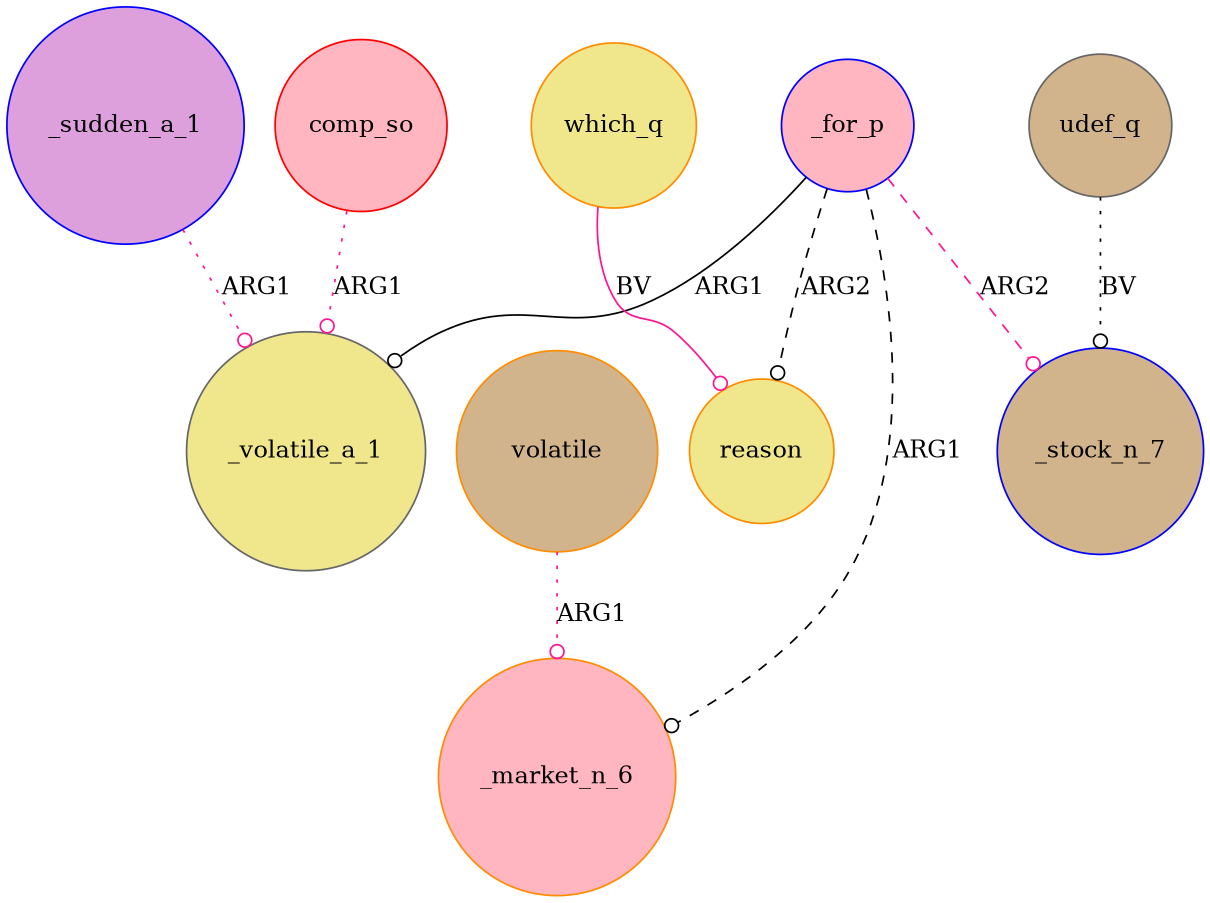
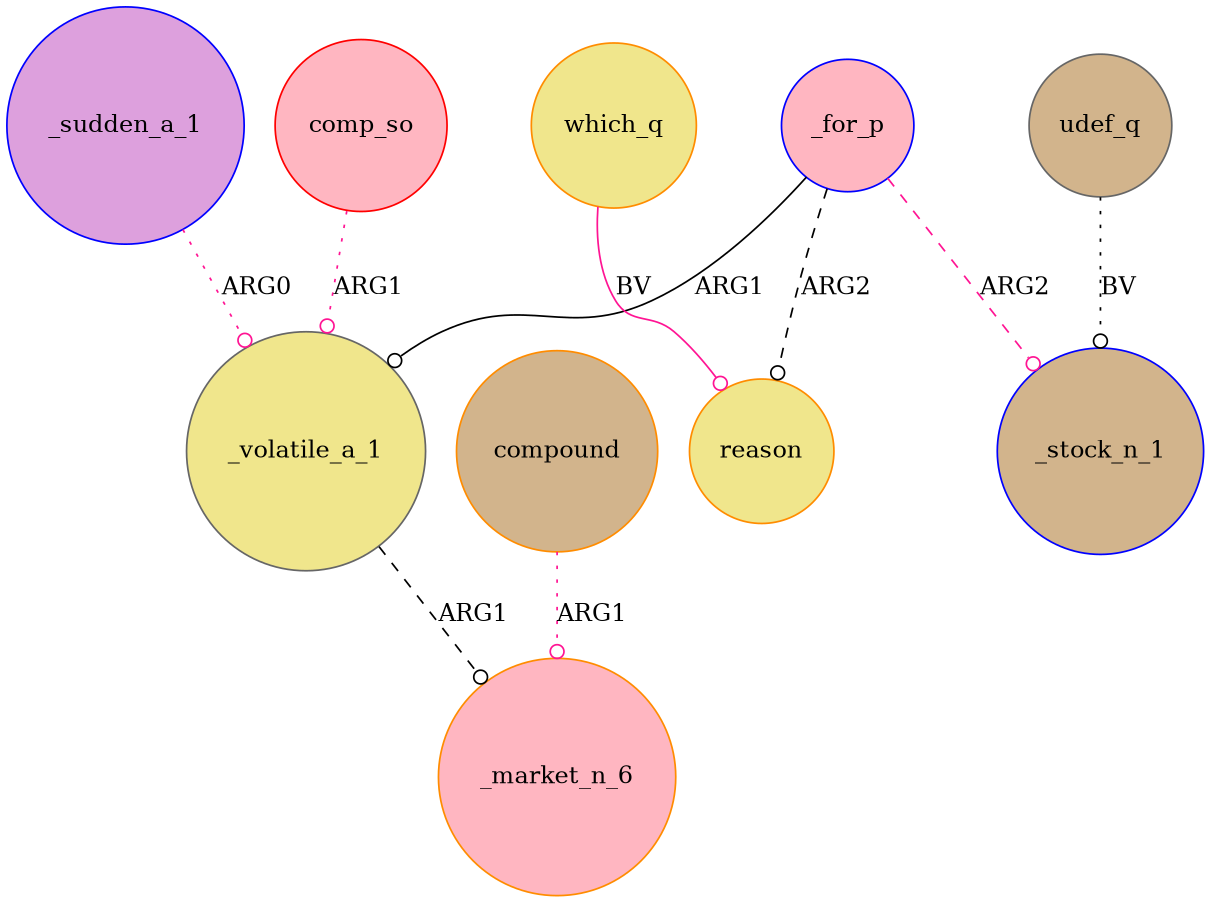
(257, 288) -> (257, 288)
(557, 451) -> (557, 451)
(1100, 451) -> (1100, 451)
(878, 497) -> (428, 609)
